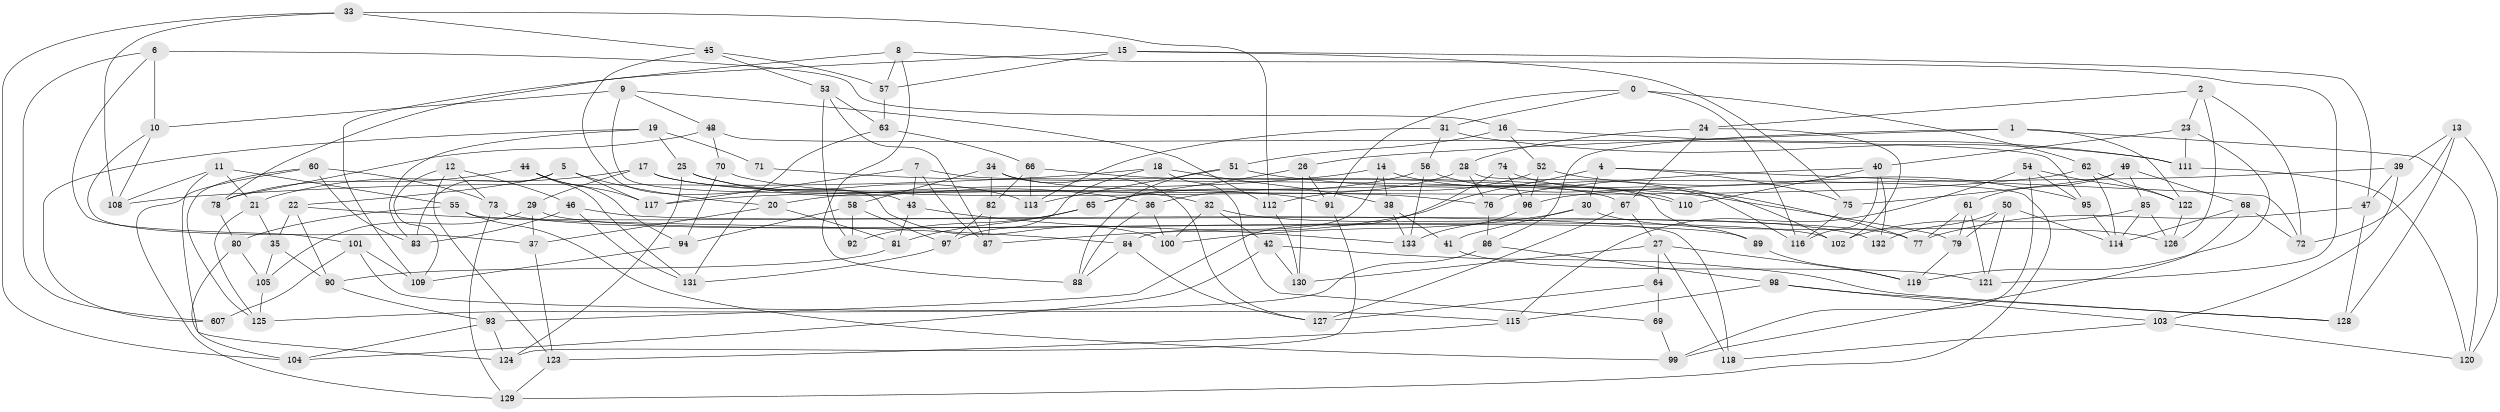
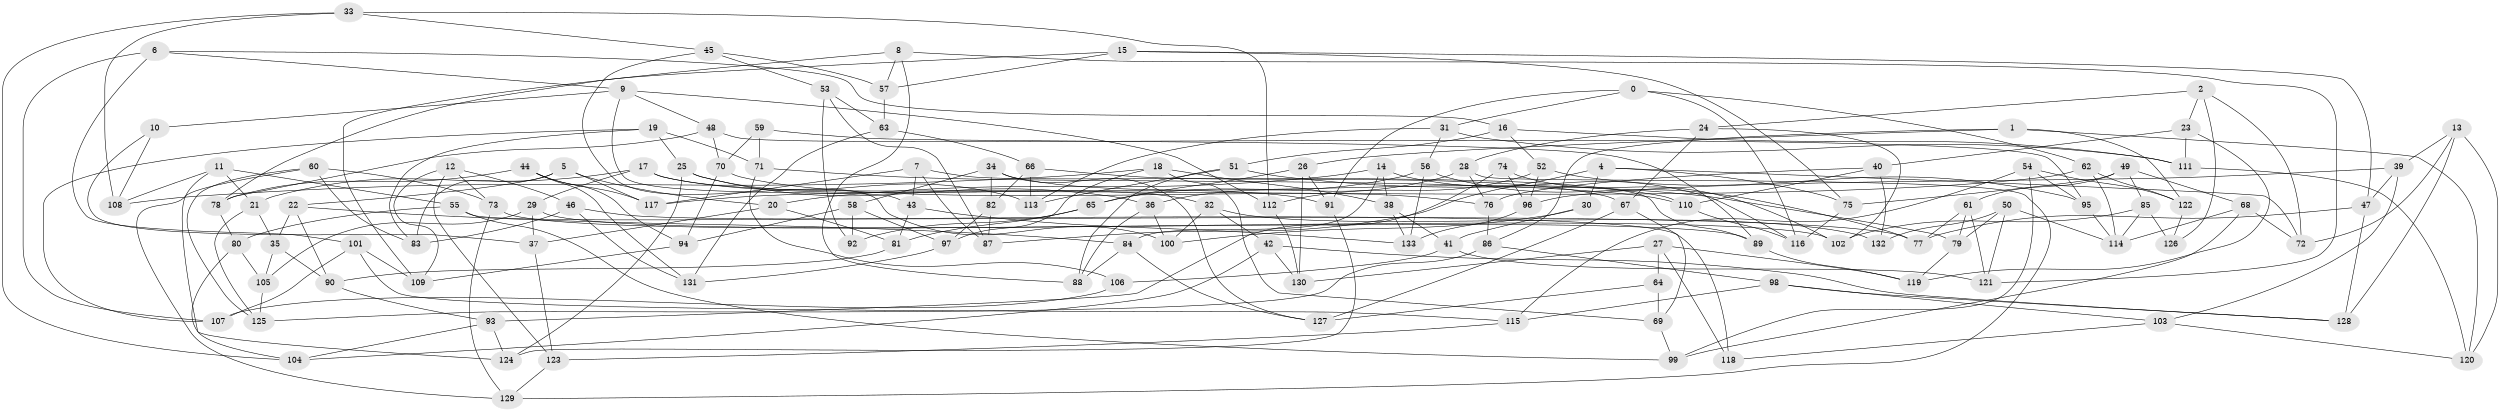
(155, 90) -> (389, 70)
none -> (759, 128)
(1871, 210) -> (1742, 225)
(1642, 225) -> (1685, 252)
(1947, 228) -> none
none -> (1117, 283)
(218, 322) -> (218, 322)
